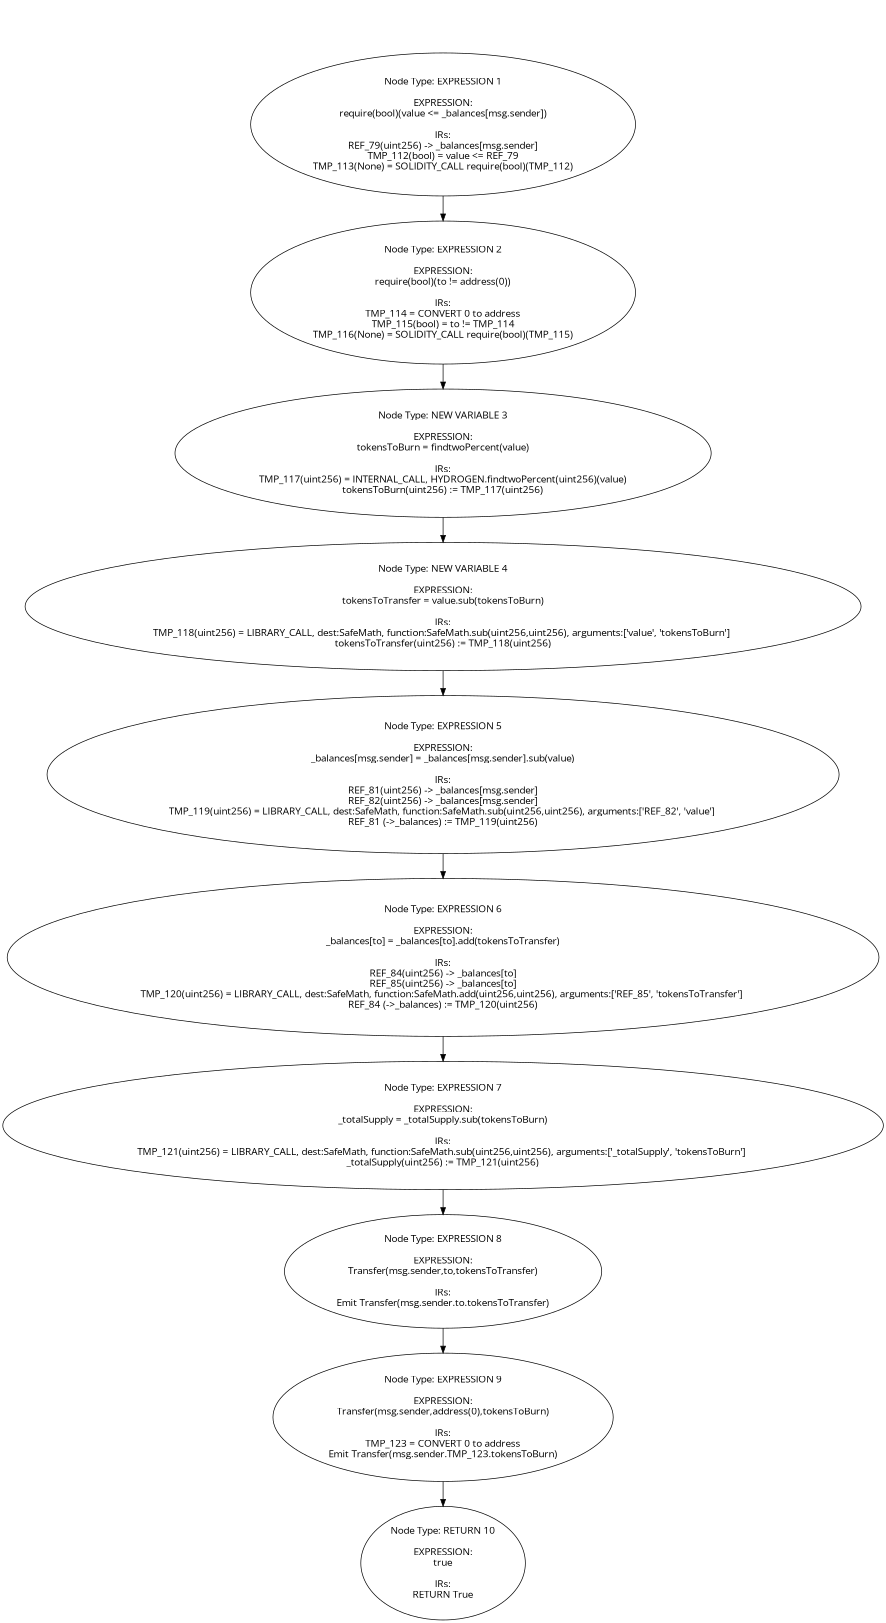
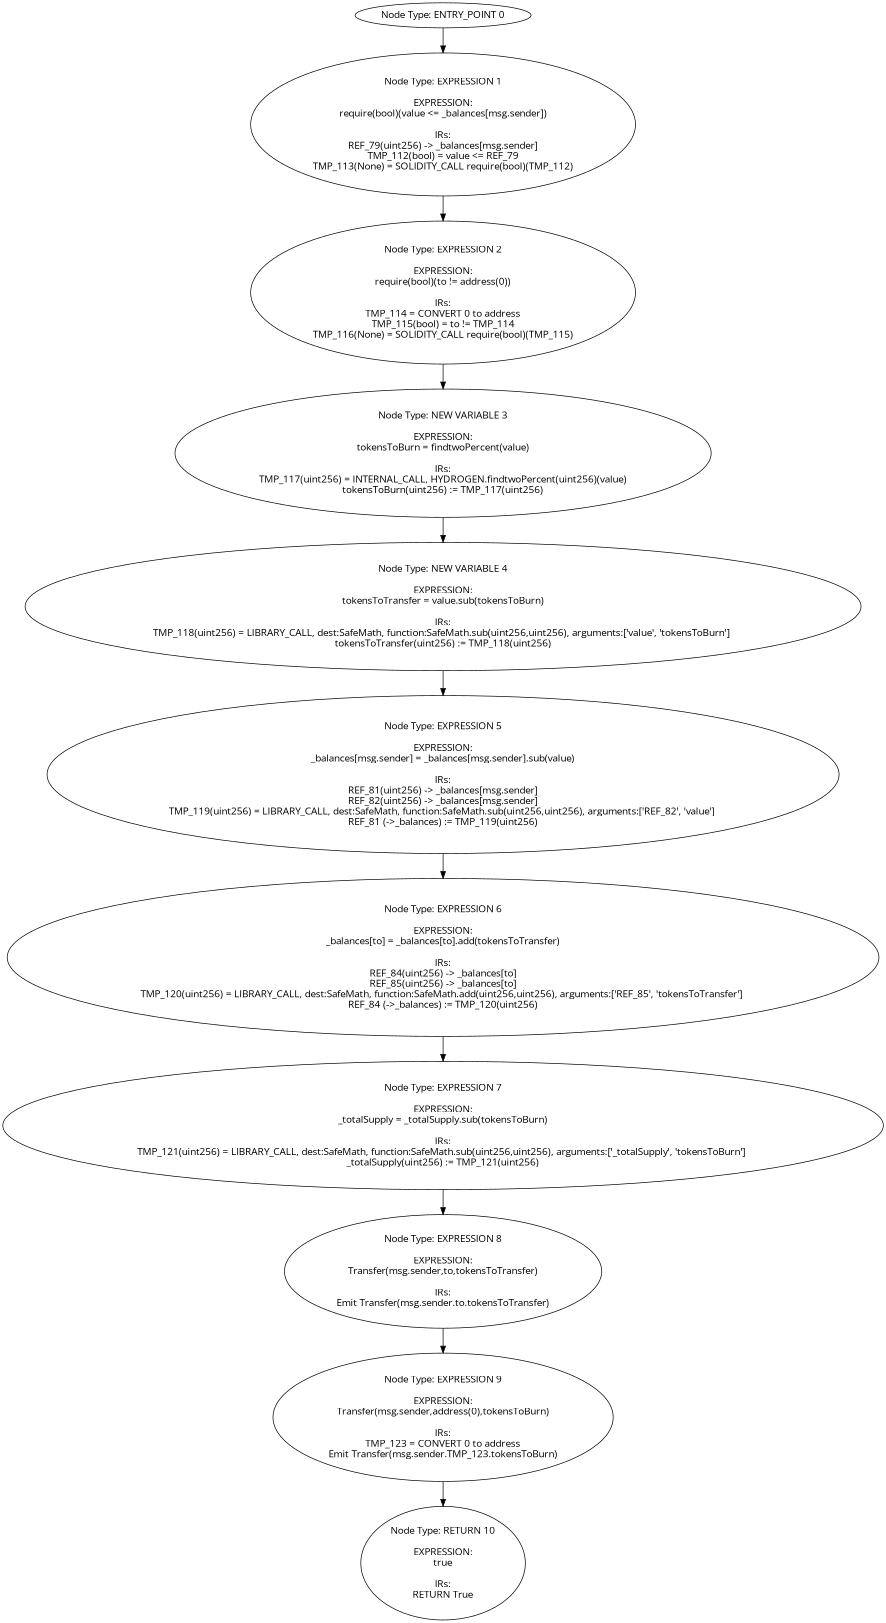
none -> (443, 15)
